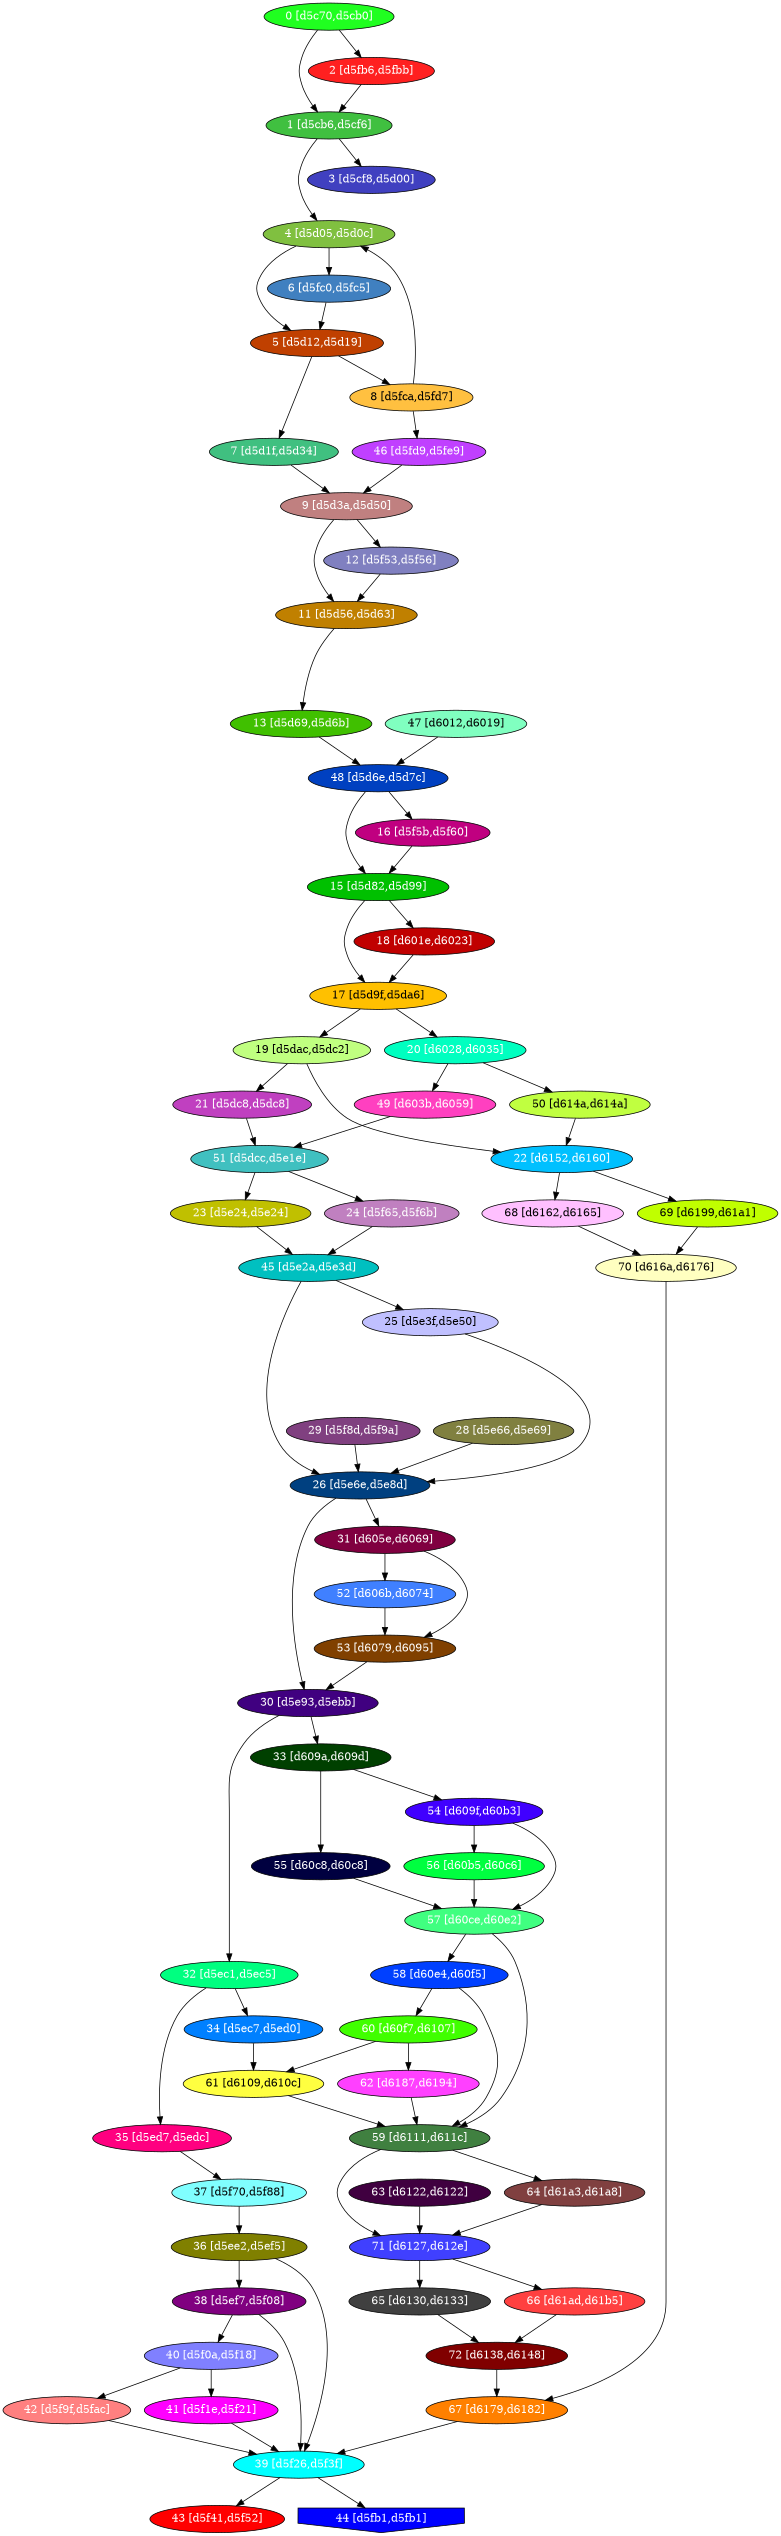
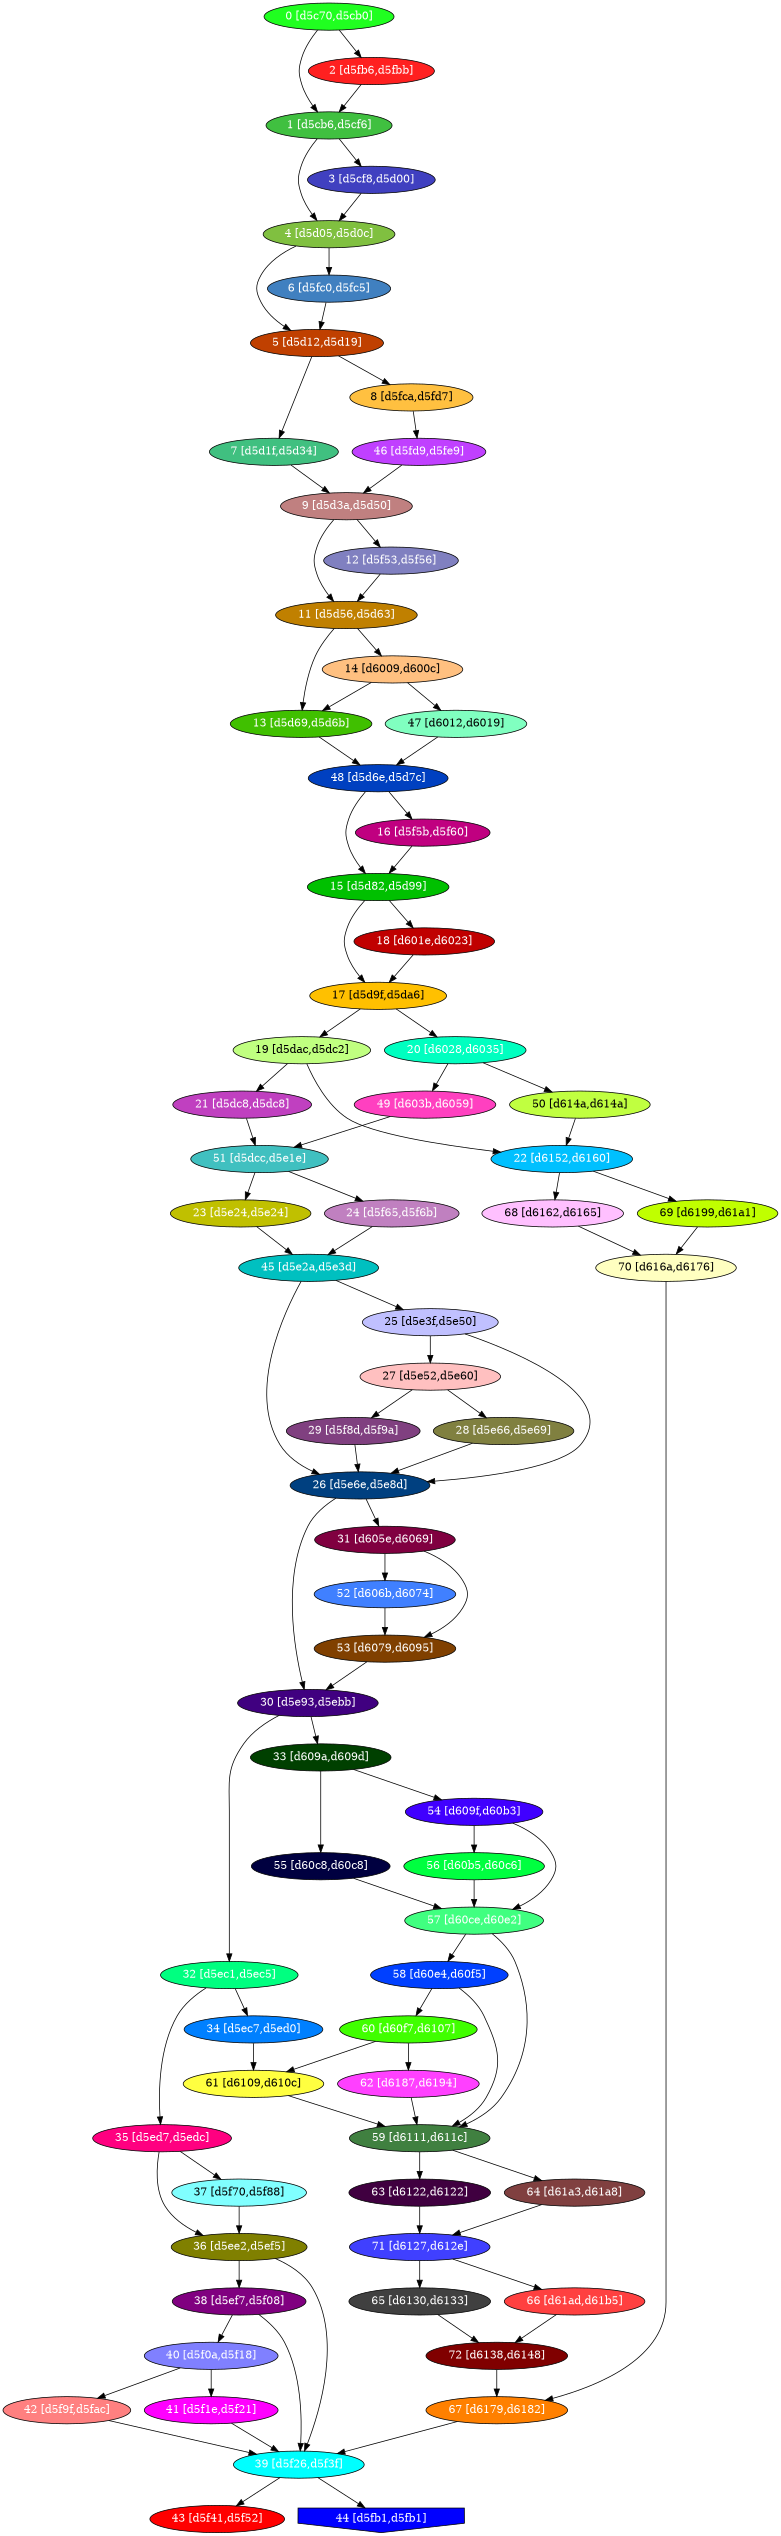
(411, 309) -> (353, 204)
none -> (393, 669)
none -> (430, 1377)
(338, 2189) -> (420, 2162)
none -> (162, 2200)
